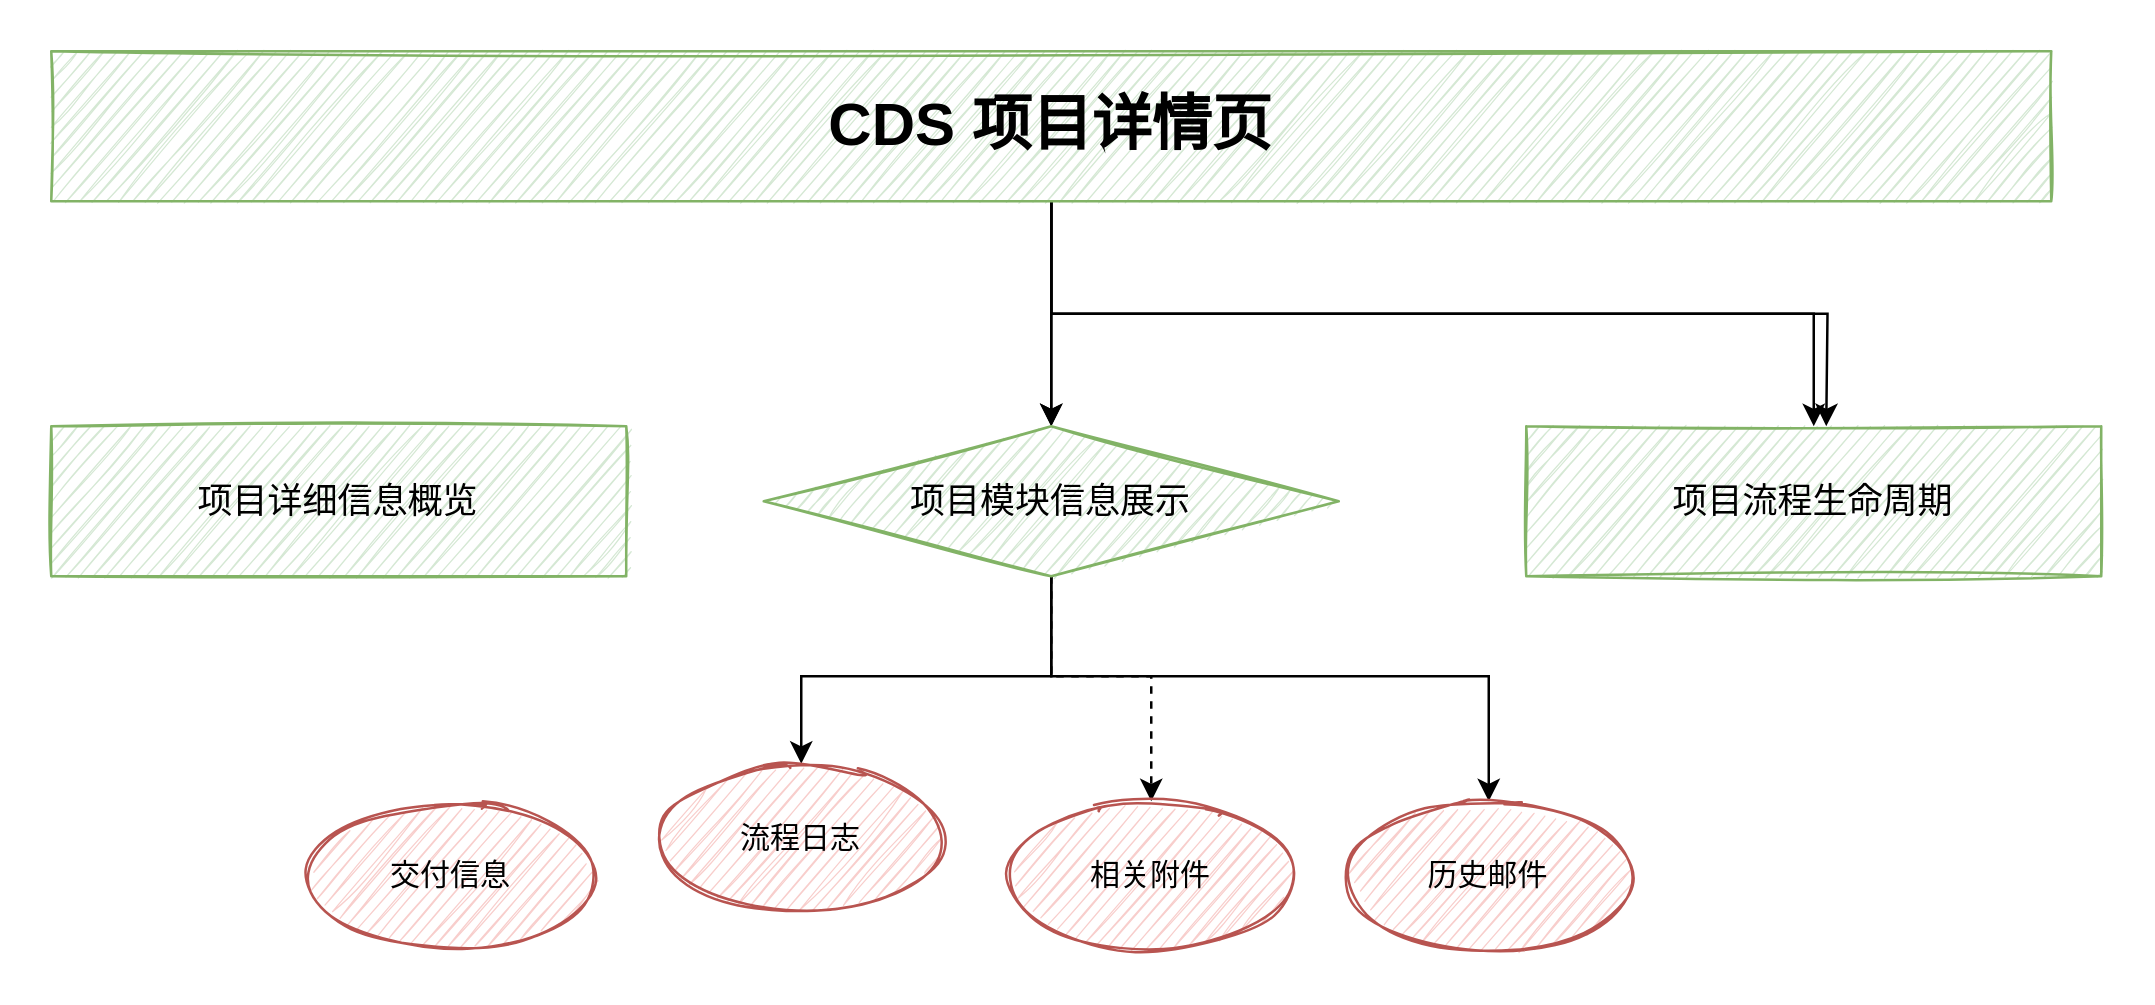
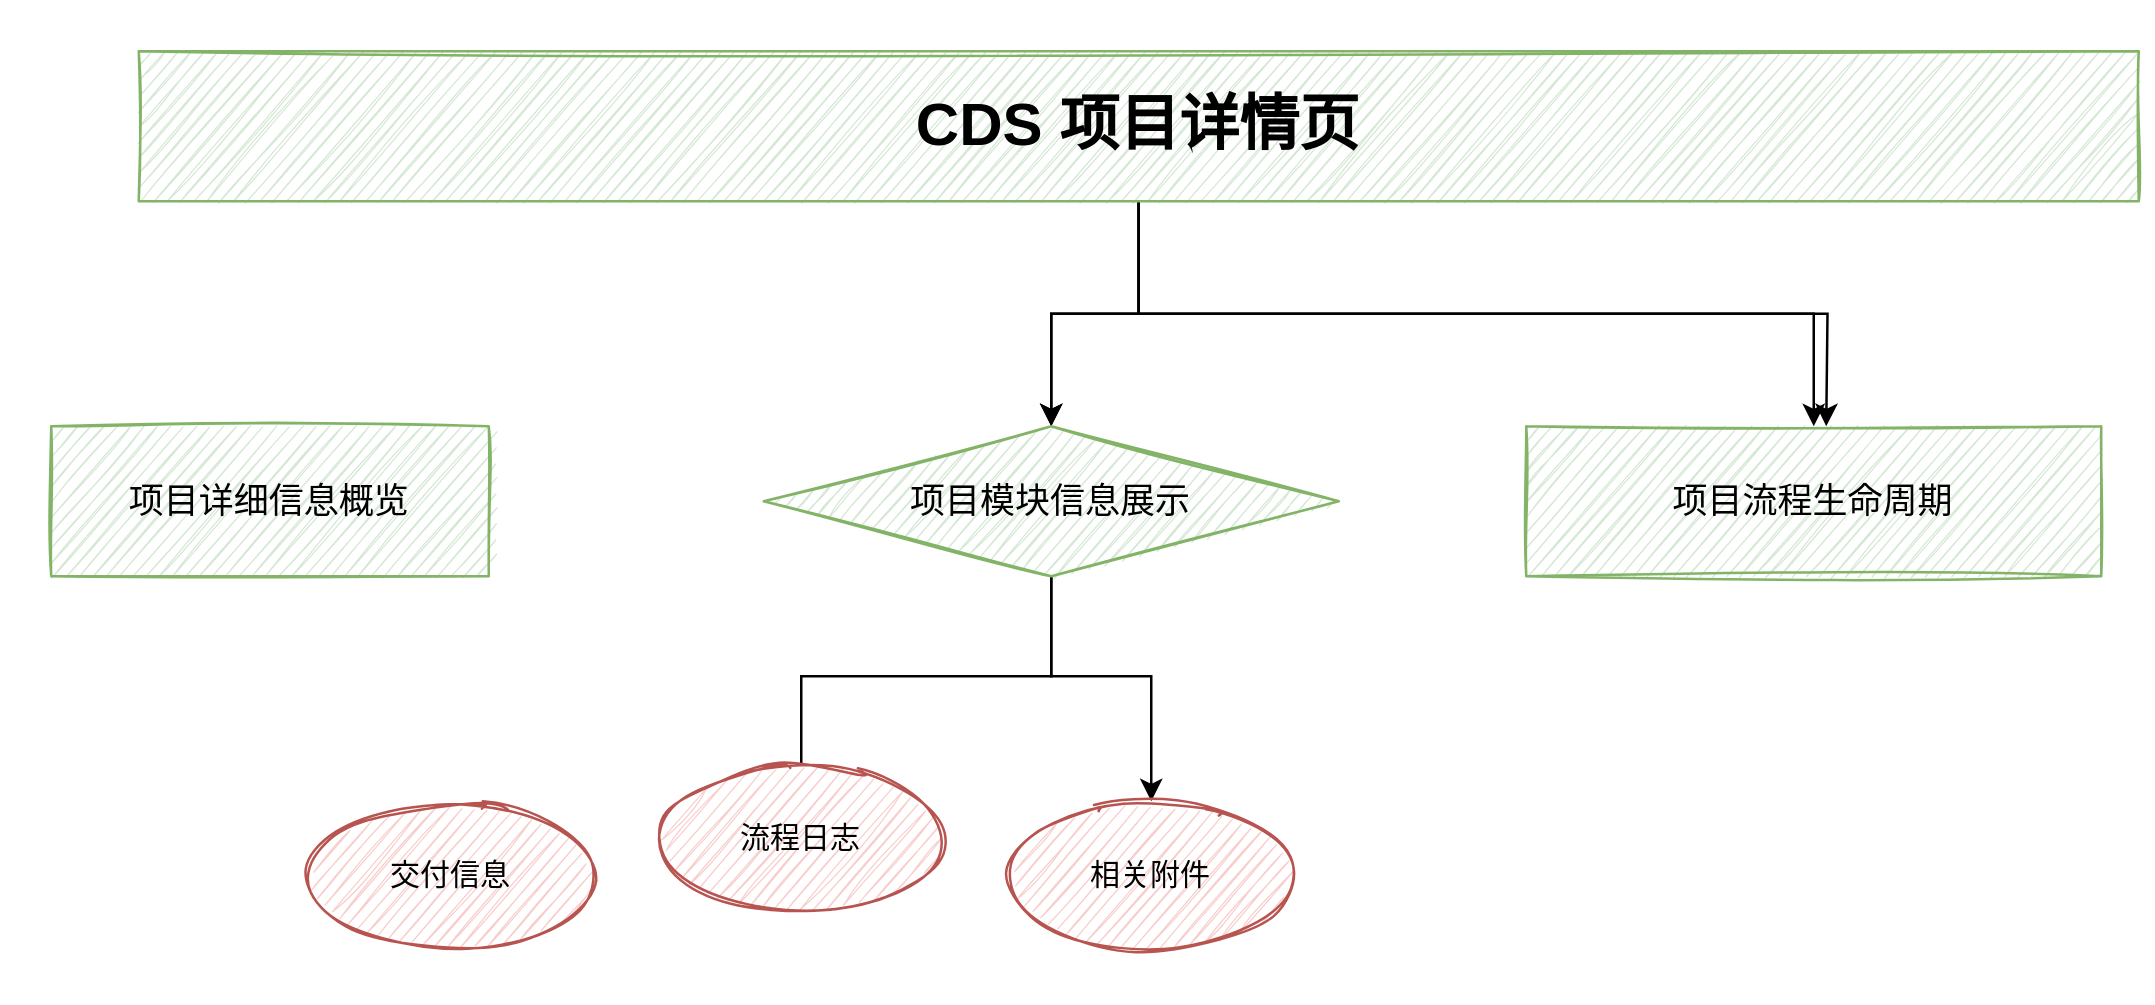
(1051, 126) -> (1139, 126)
(339, 501) -> (270, 501)
(1377, 676) -> none
(1151, 729) -> (1151, 729)
(801, 745) -> (801, 752)
(1489, 876) -> none
